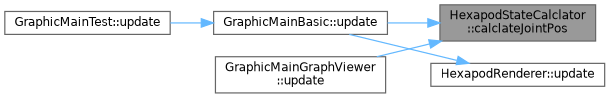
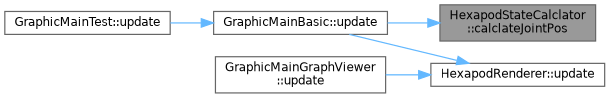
(393, 53) -> (402, 75)
